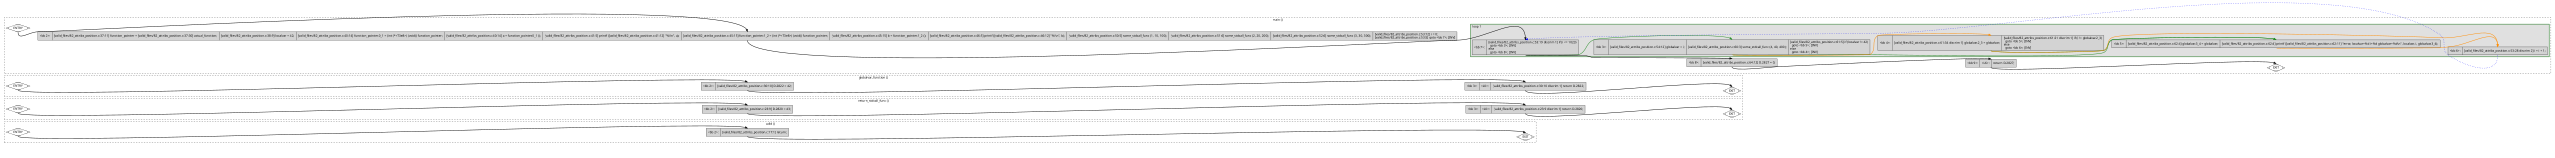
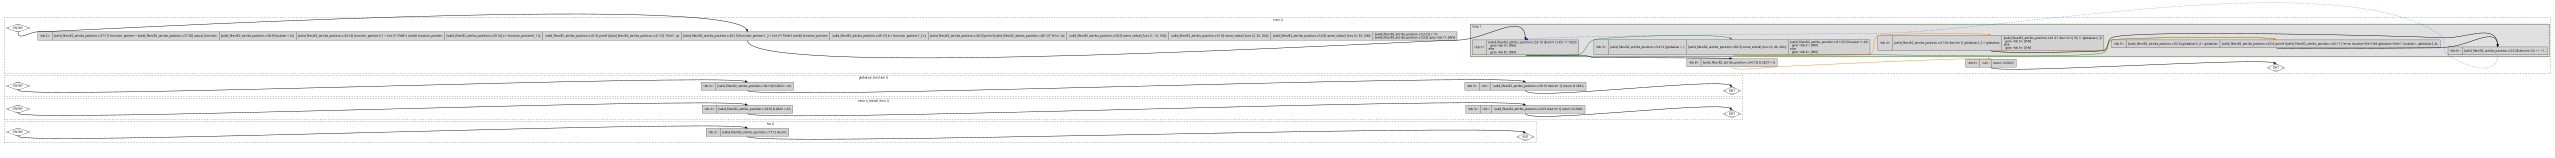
(2244, 34) -> (2244, 34)
(2129, 39) -> (2129, 39)
(2390, 48) -> (2390, 48)
(1860, 63) -> (1860, 63)
(770, 124) -> (770, 124)
